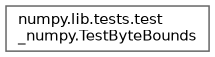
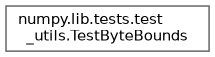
(108, 29) -> (108, 29)
